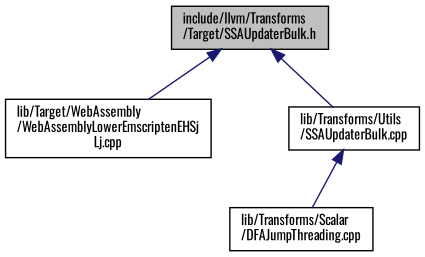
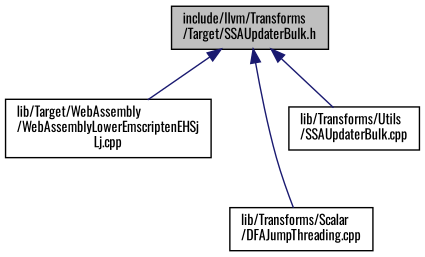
(324, 185) -> (271, 136)
